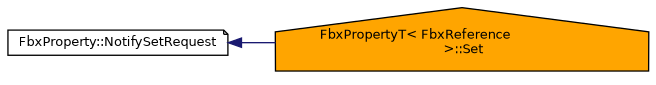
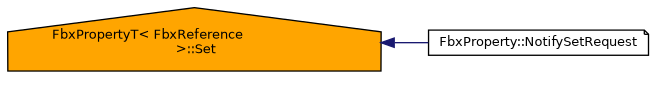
(259, 43) -> (411, 43)
